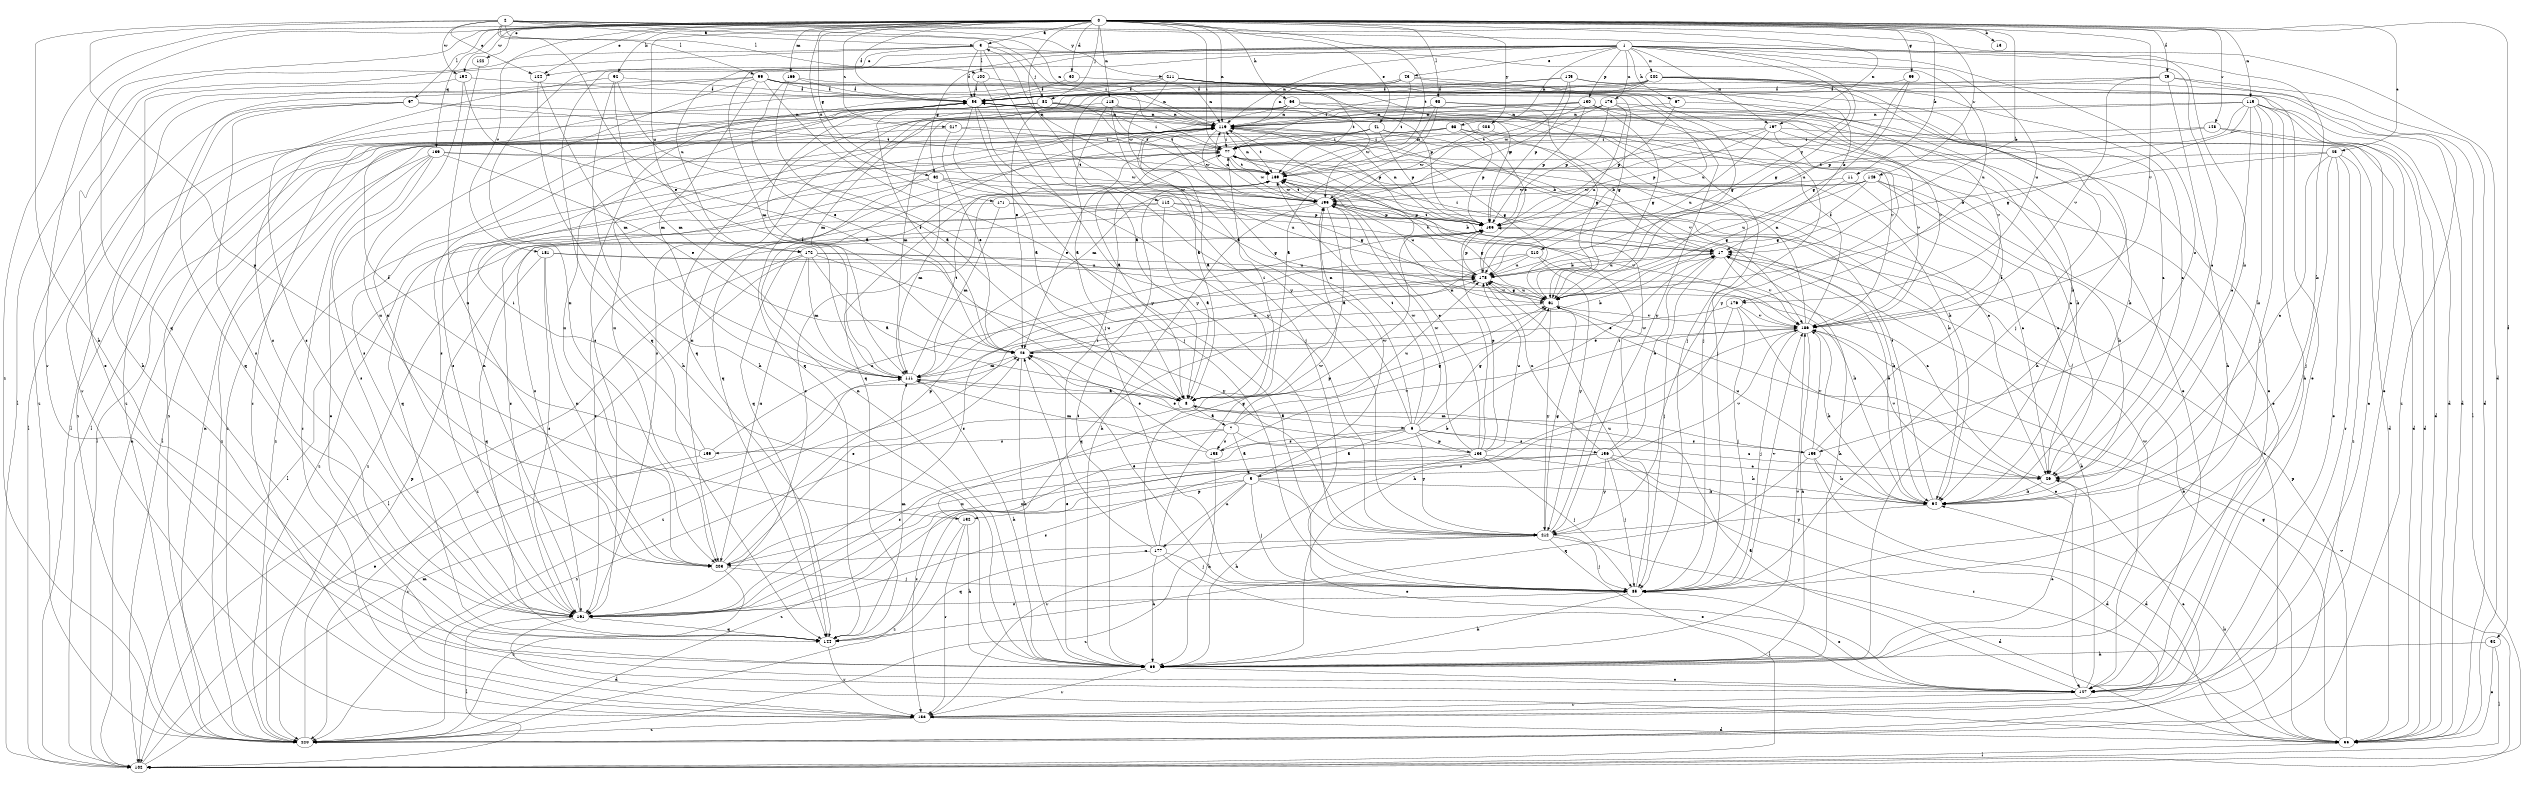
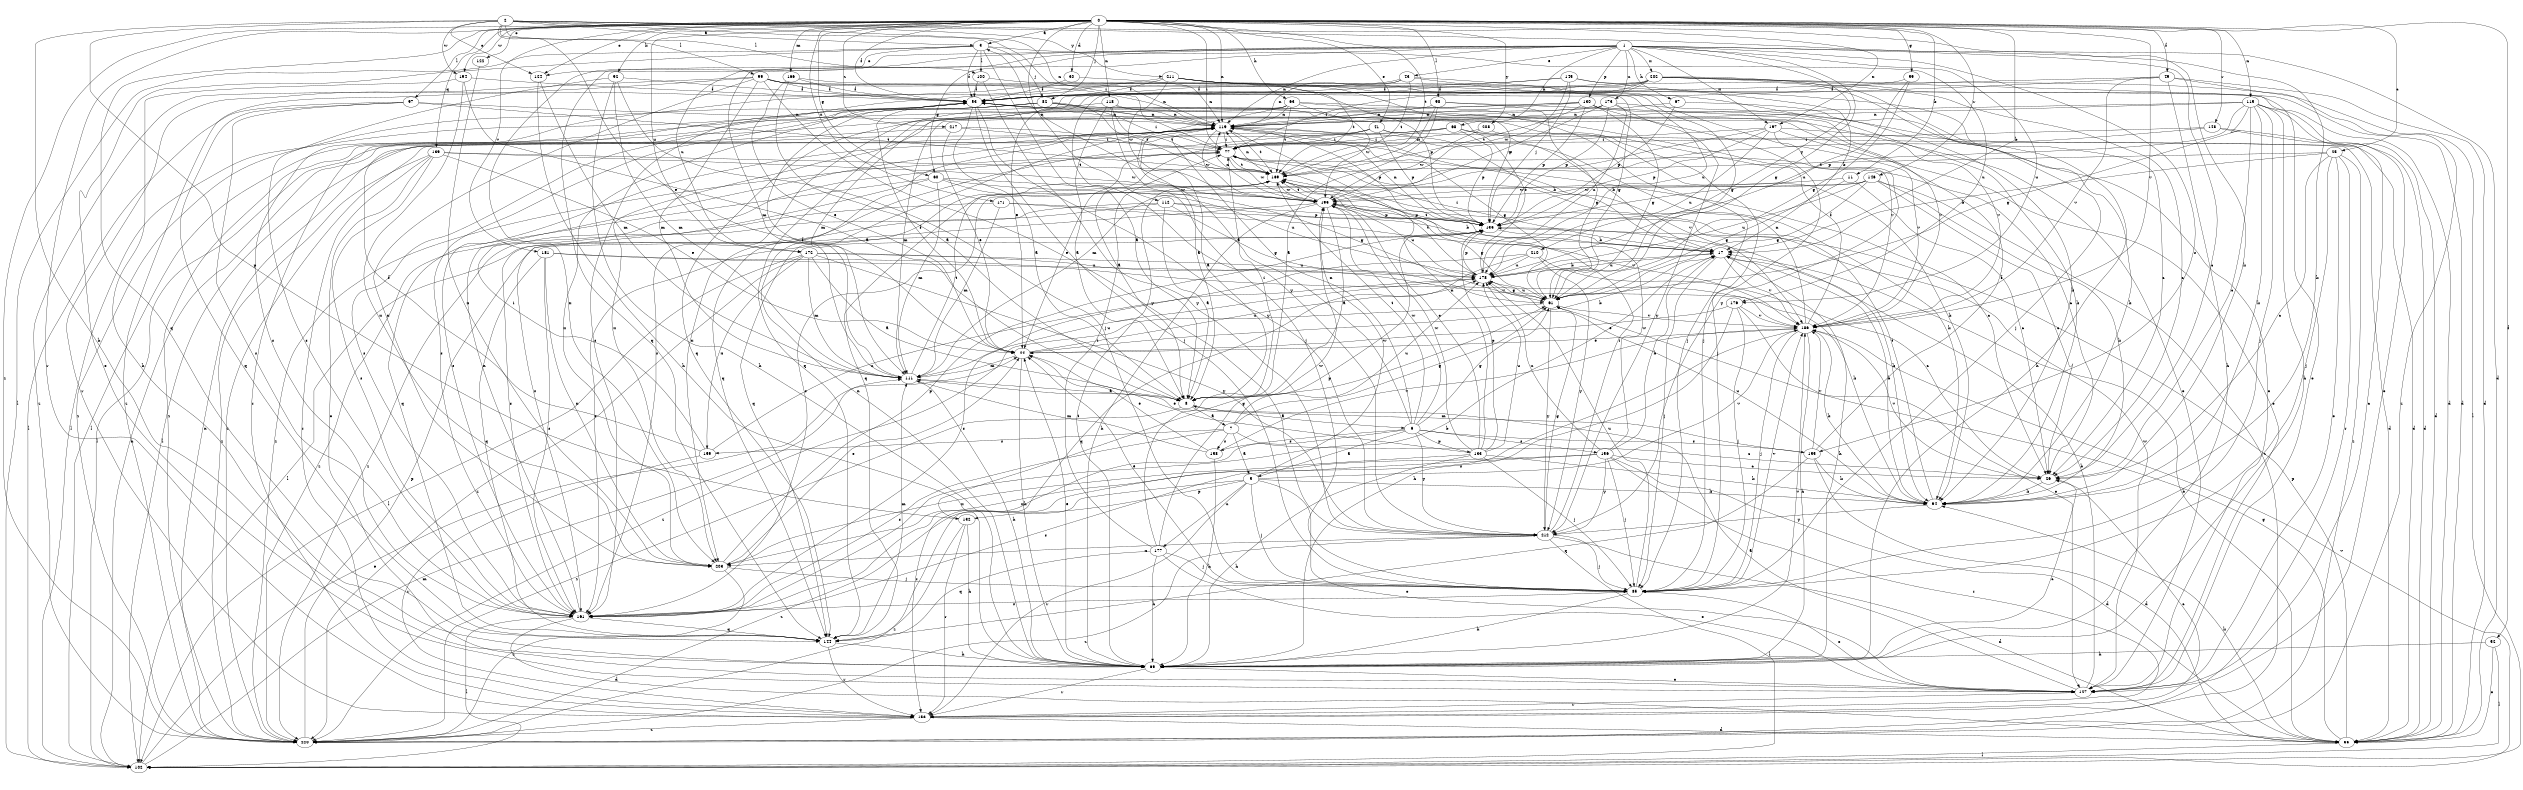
(1999, 46) -> none
none -> (1284, 140)
(1536, 152) -> (1536, 152)
(936, 177) -> (936, 177)
none -> (1594, 238)
(1022, 353) -> (1022, 353)
(758, 406) -> (726, 336)
none -> (988, 659)
